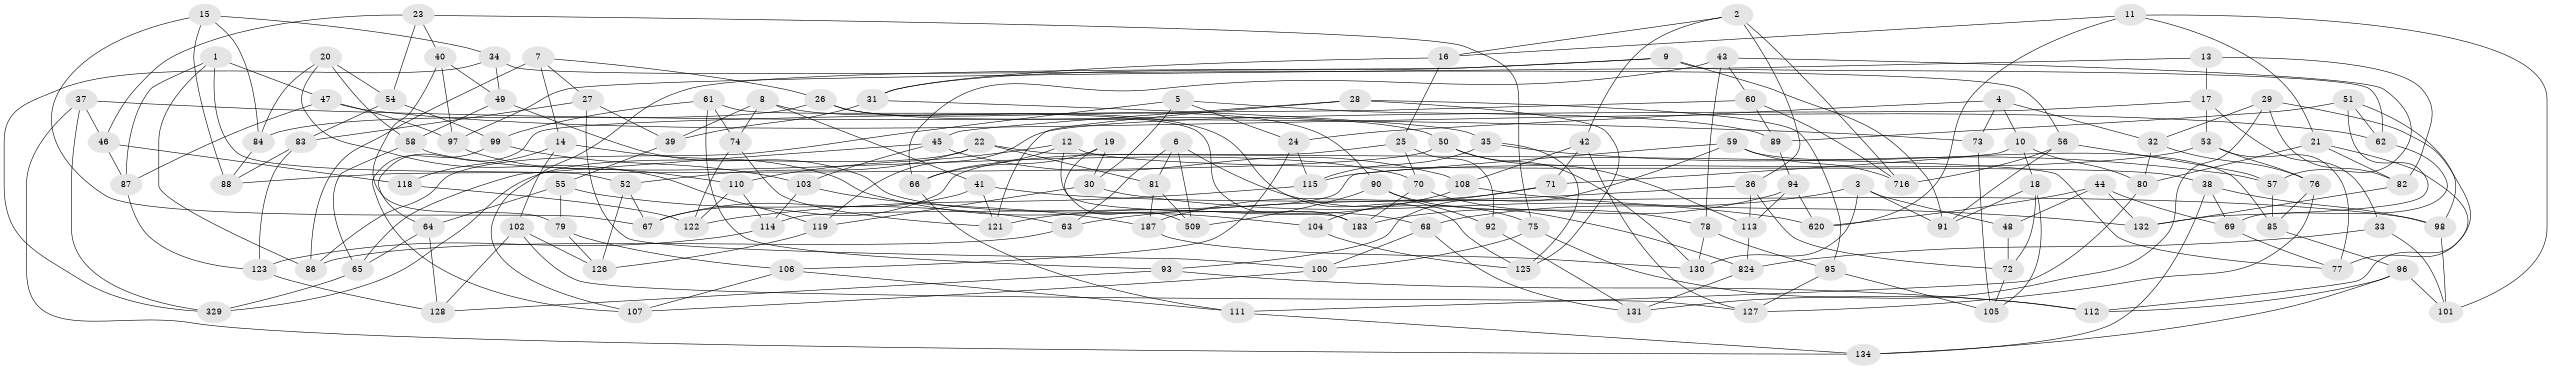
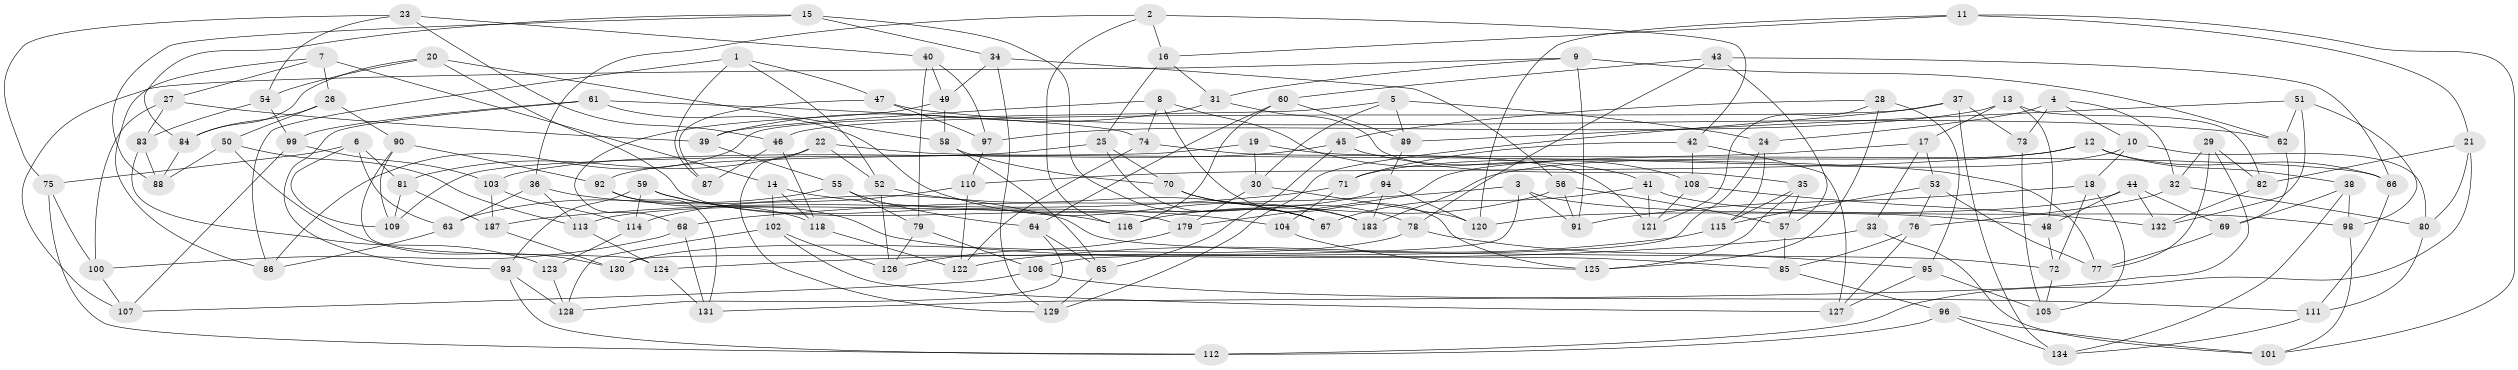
none -> (2049, 147)
(1902, 185) -> (1125, 227)
none -> (709, 206)
(820, 227) -> (1185, 227)
(1193, 227) -> (392, 227)
(1817, 227) -> (1480, 227)
(172, 251) -> none
(1747, 270) -> (661, 270)
(214, 312) -> (1052, 312)
